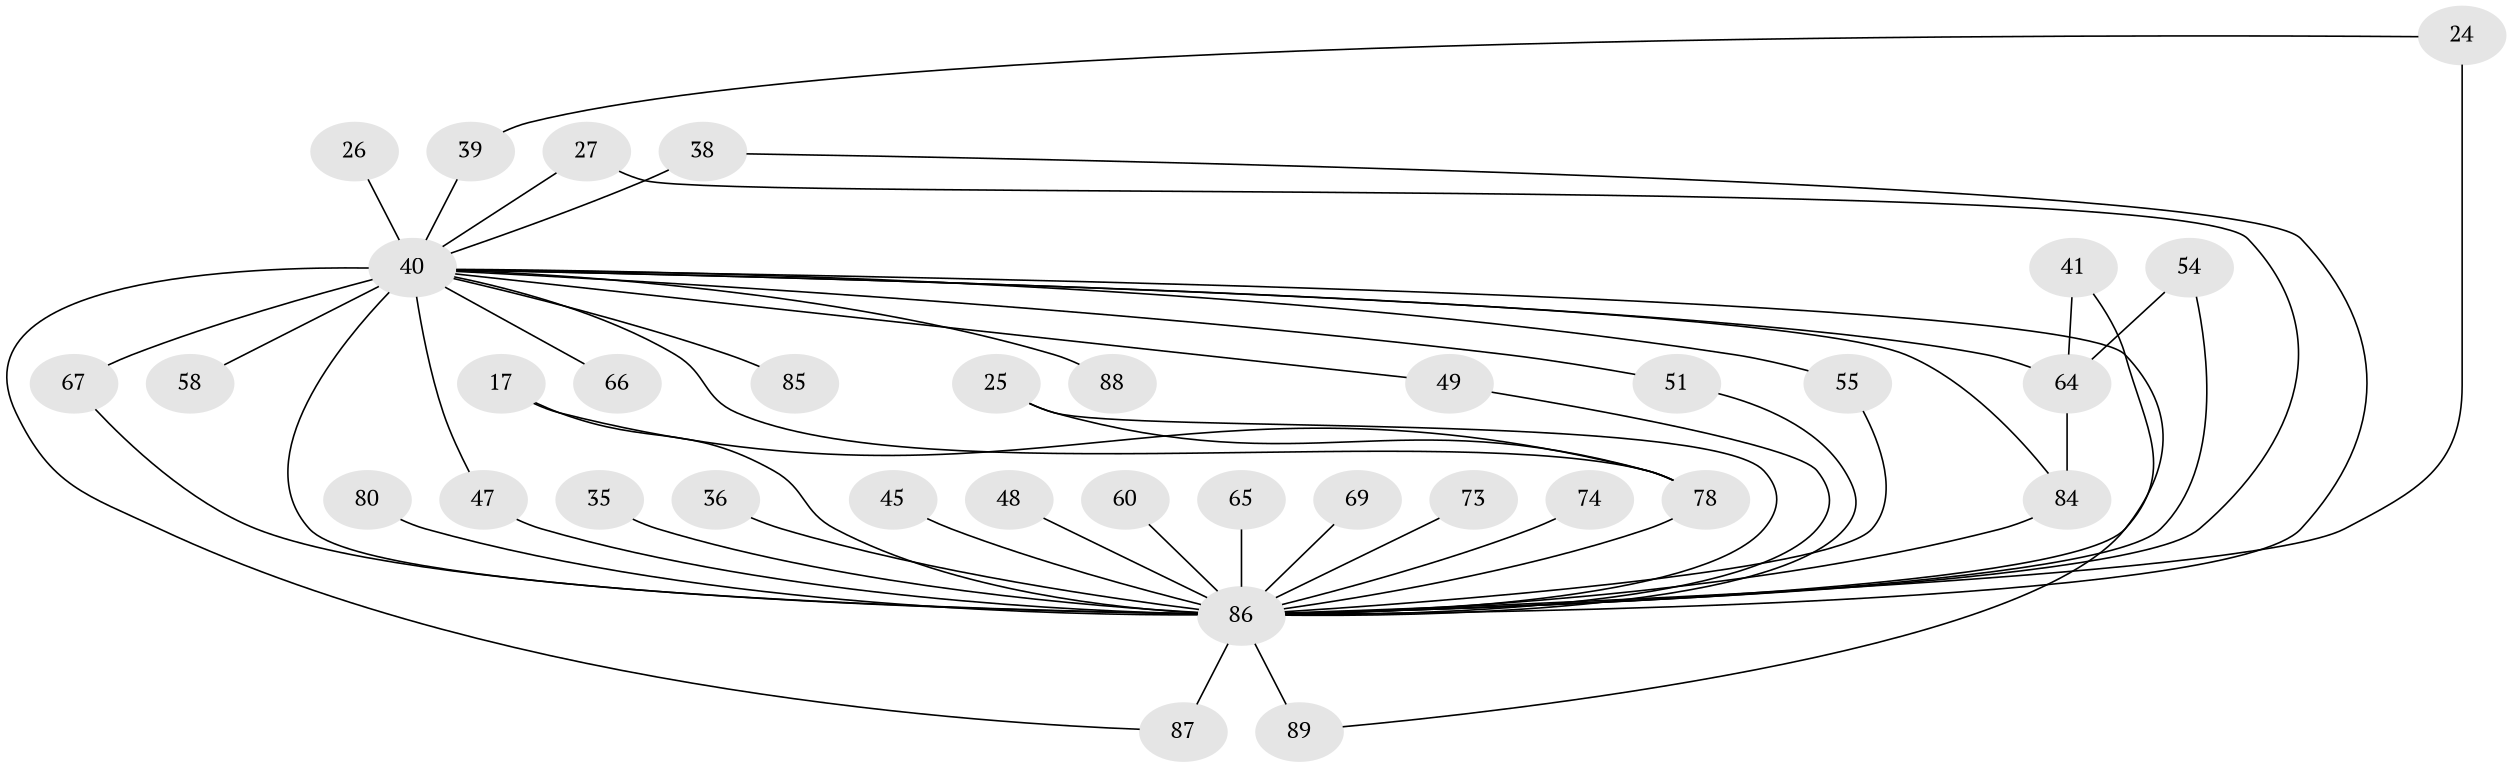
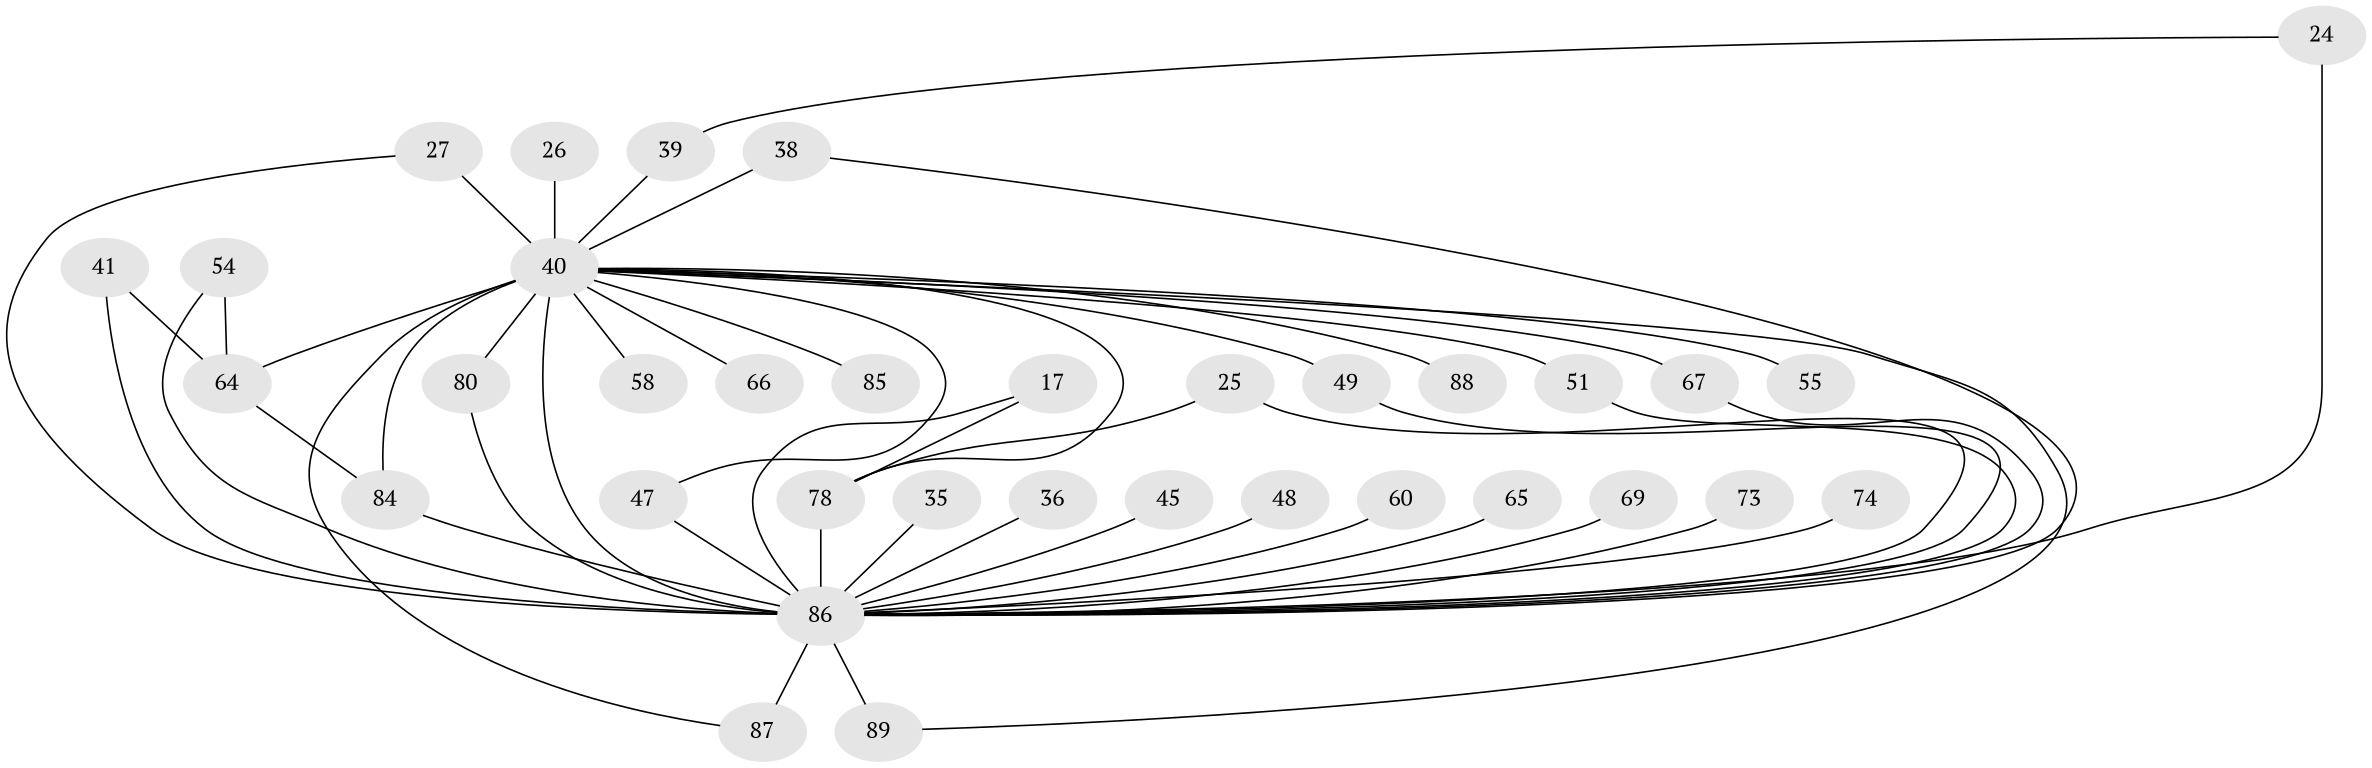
none -> (510, 326)
(1644, 580) -> none
